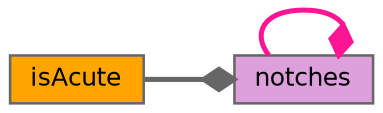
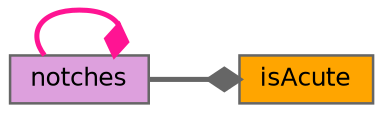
(174, 79) -> (179, 79)
